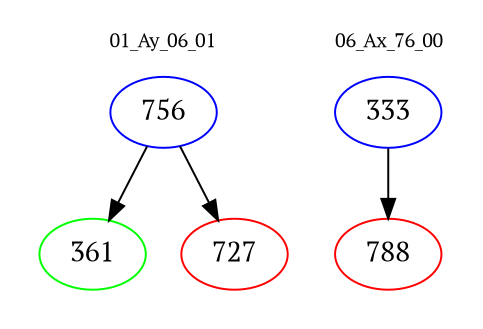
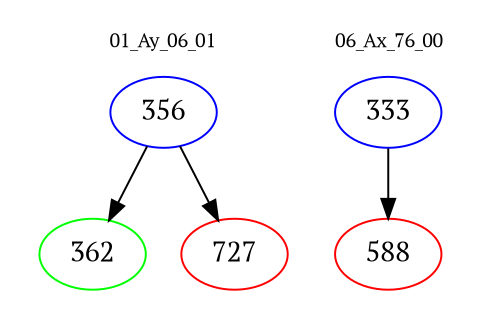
(164, 112) -> (164, 112)
(93, 254) -> (93, 254)
(388, 254) -> (388, 254)
